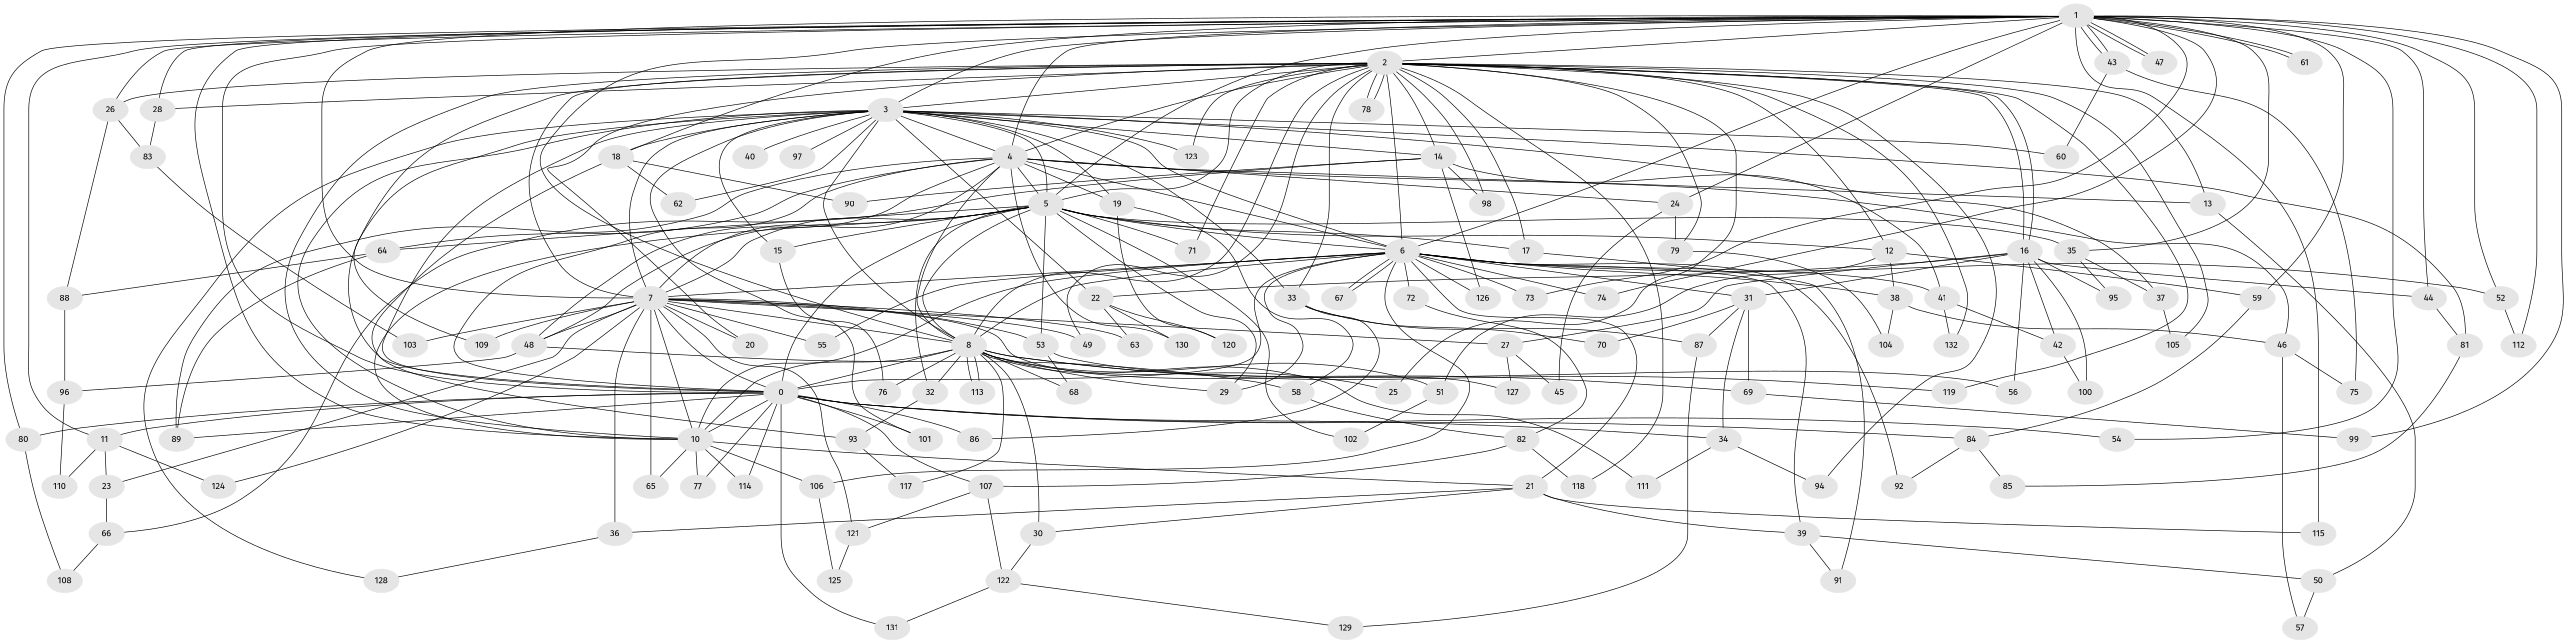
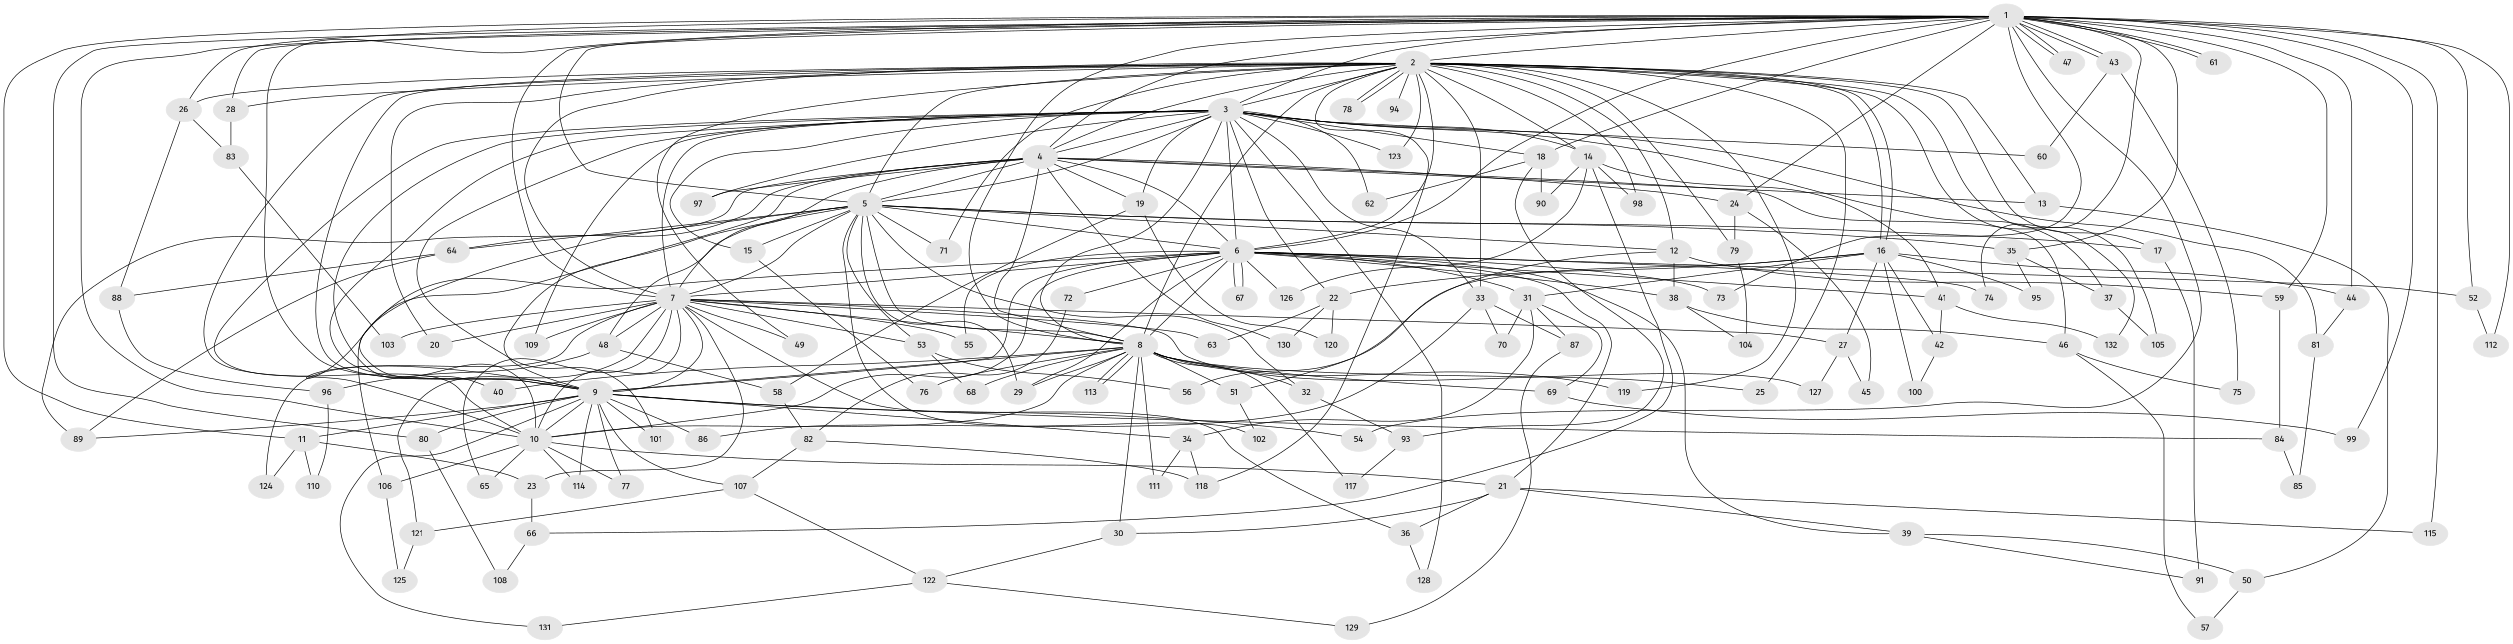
(649, 254) -> (867, 176)
none -> (834, 365)
(781, 392) -> (595, 392)
(1772, 463) -> (1195, 463)
(1899, 487) -> none
